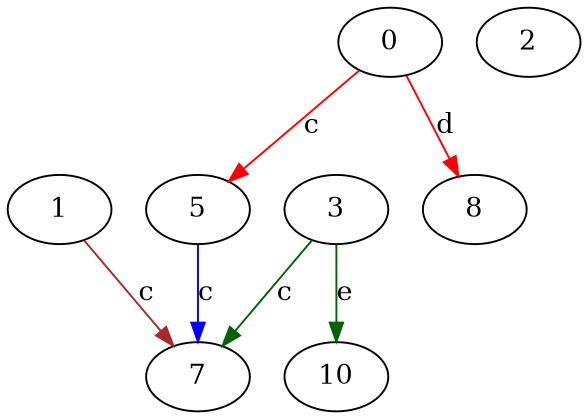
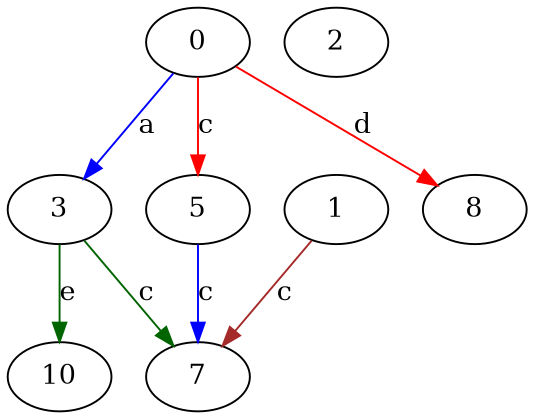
none -> (135, 119)
